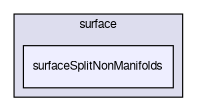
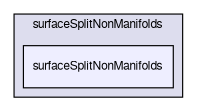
(98, 25) -> (98, 25)
